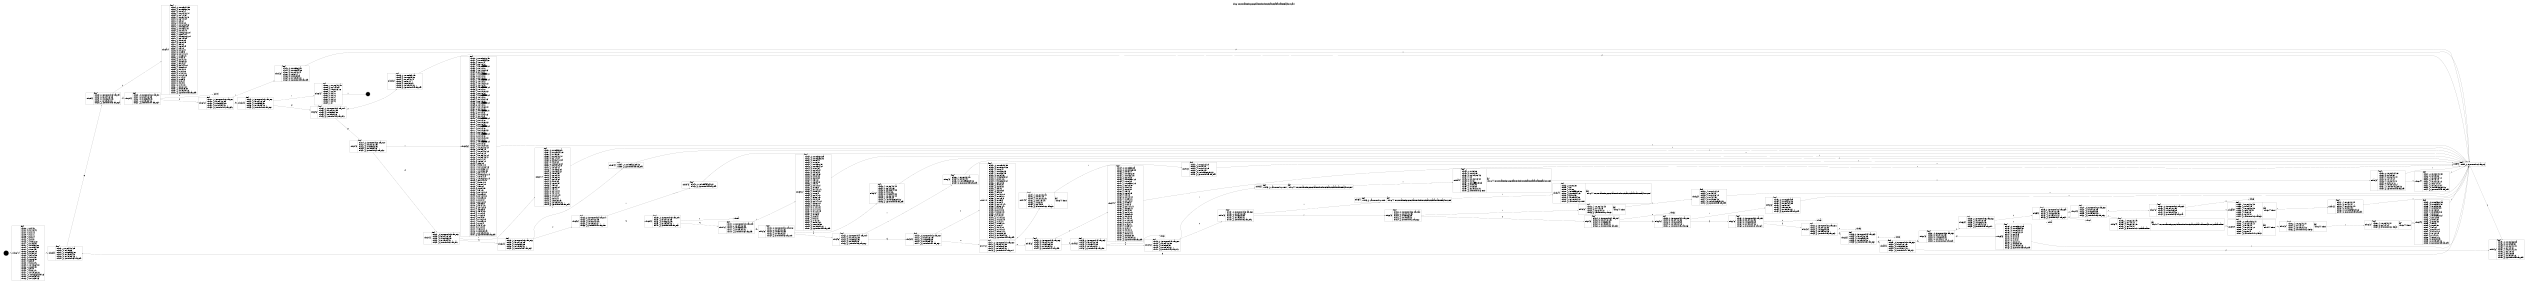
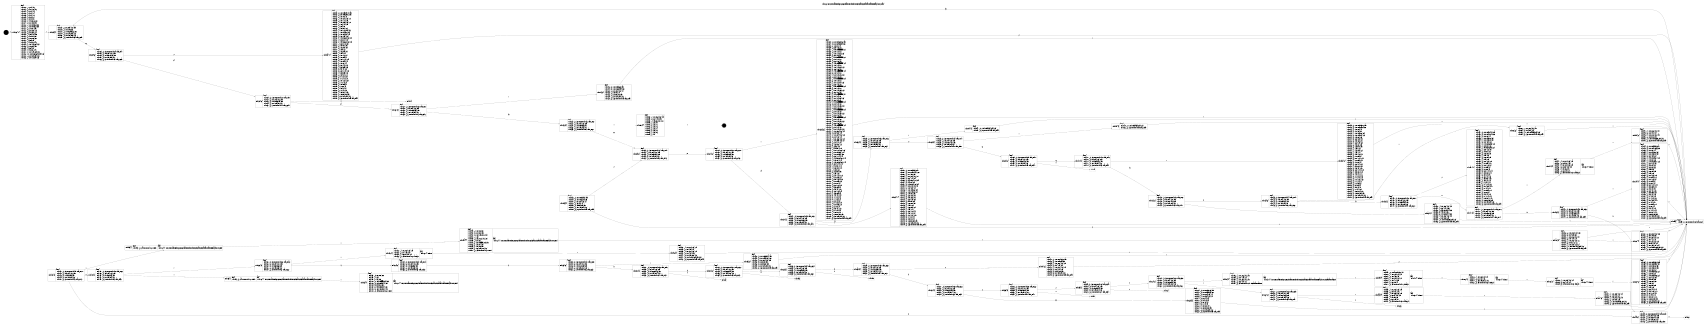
(373, 103) -> (615, 178)
(2486, 203) -> (1390, 263)
(1672, 213) -> none
(1125, 246) -> (842, 315)
